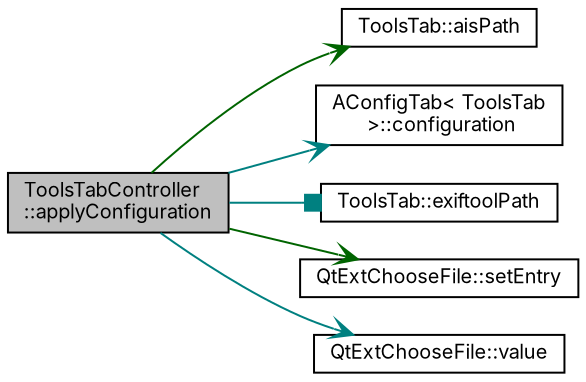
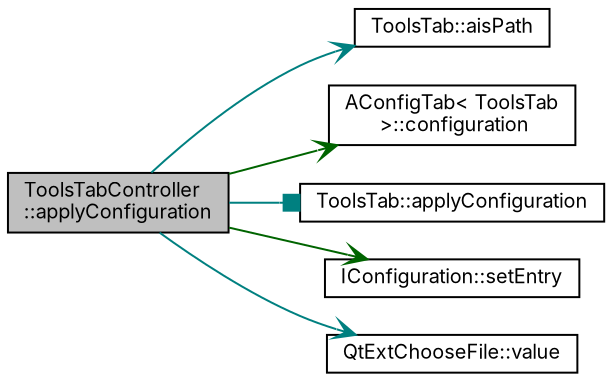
(235, 105) -> (237, 103)
(269, 162) -> (273, 162)
(439, 203) -> (452, 203)
(439, 278) -> (452, 278)
